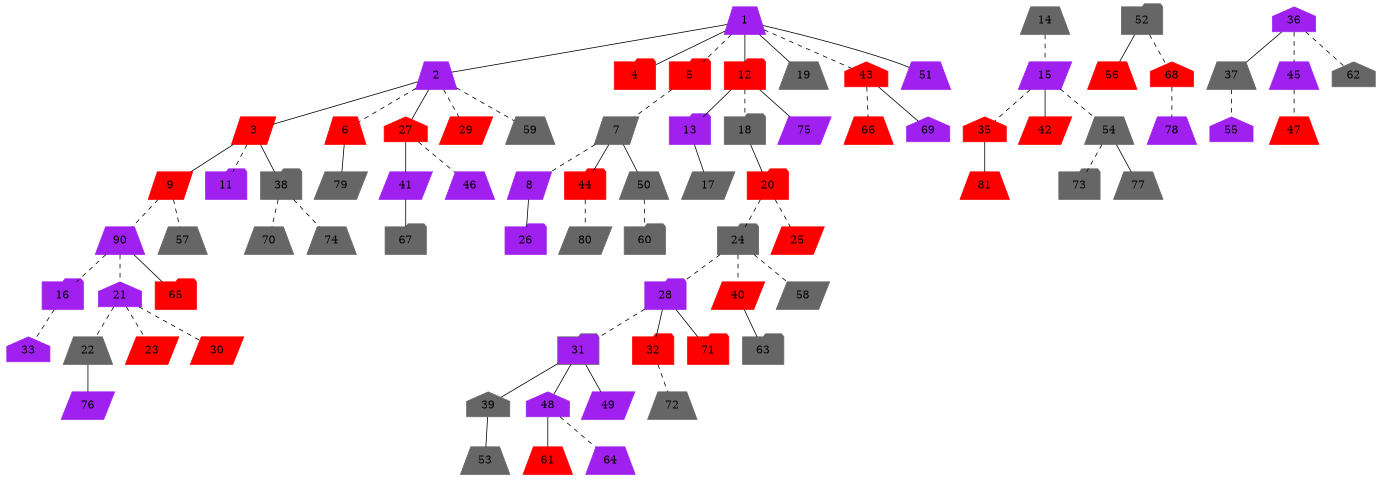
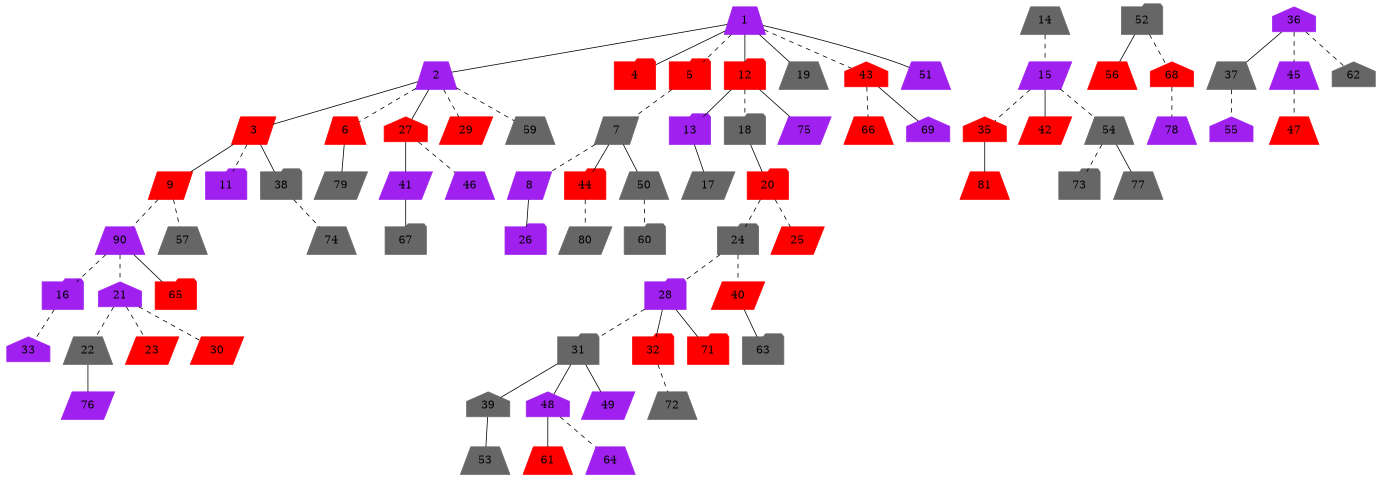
(269, 241) -> none
(803, 296) -> none
(578, 351) -> (578, 351)
